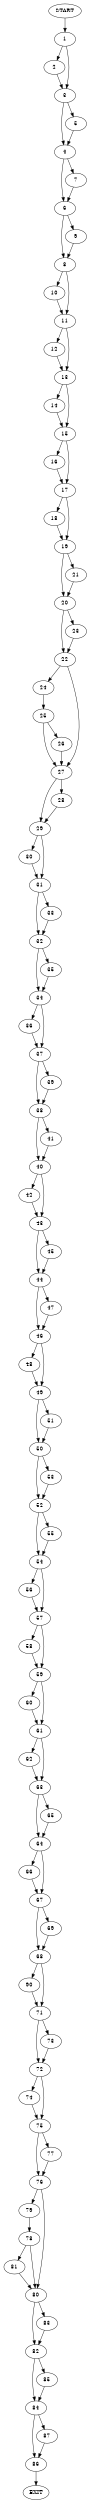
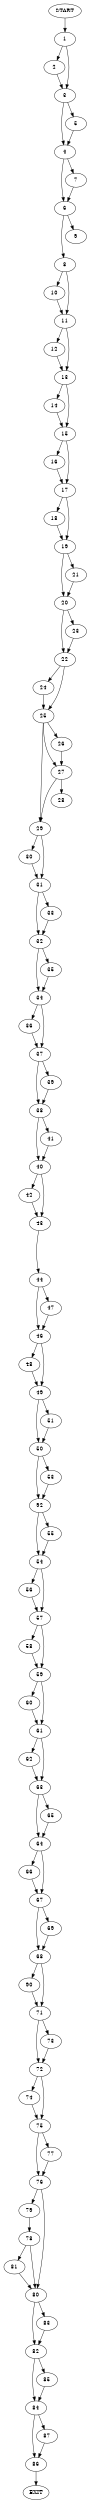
(71, 249) -> none
(79, 715) -> (60, 687)
(52, 813) -> (42, 770)
(51, 1252) -> none
(40, 1506) -> (40, 1506)
